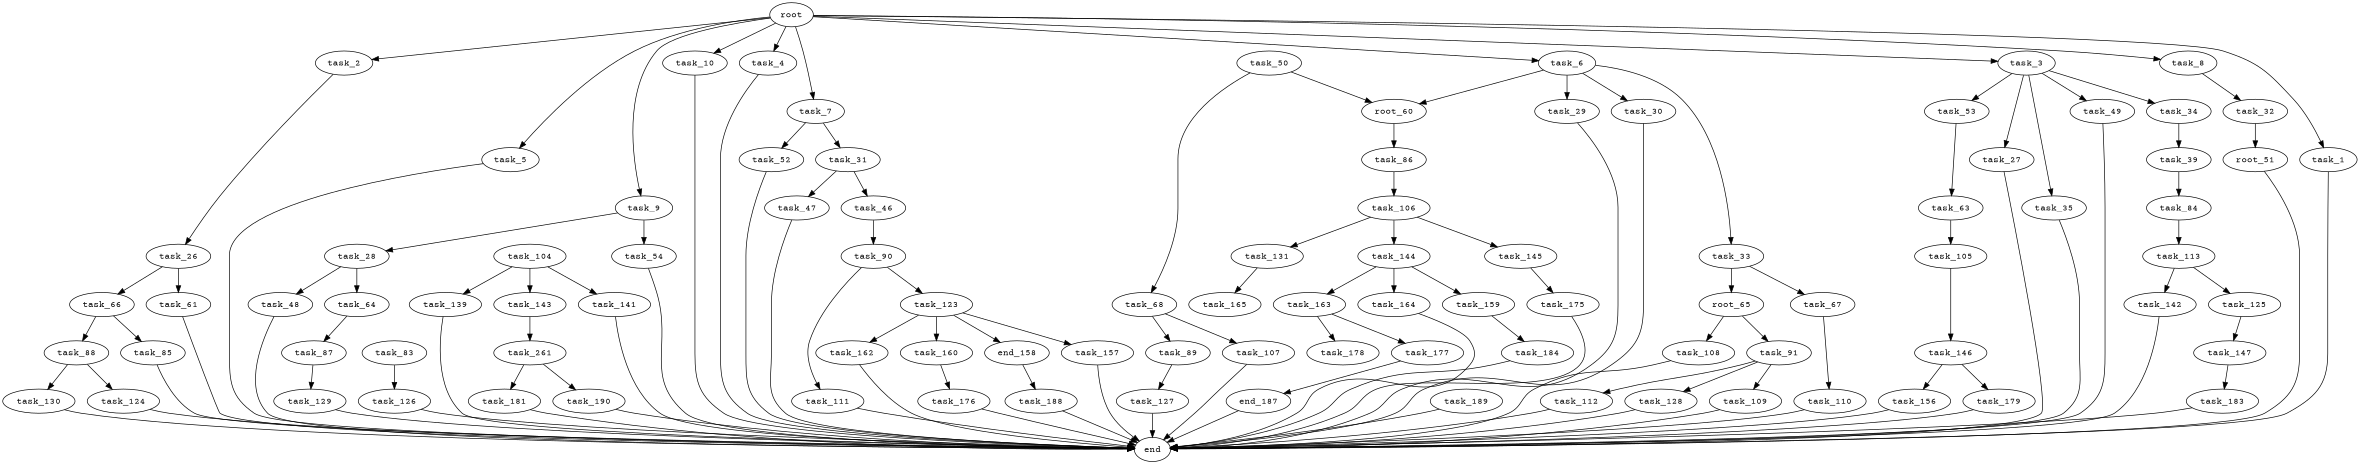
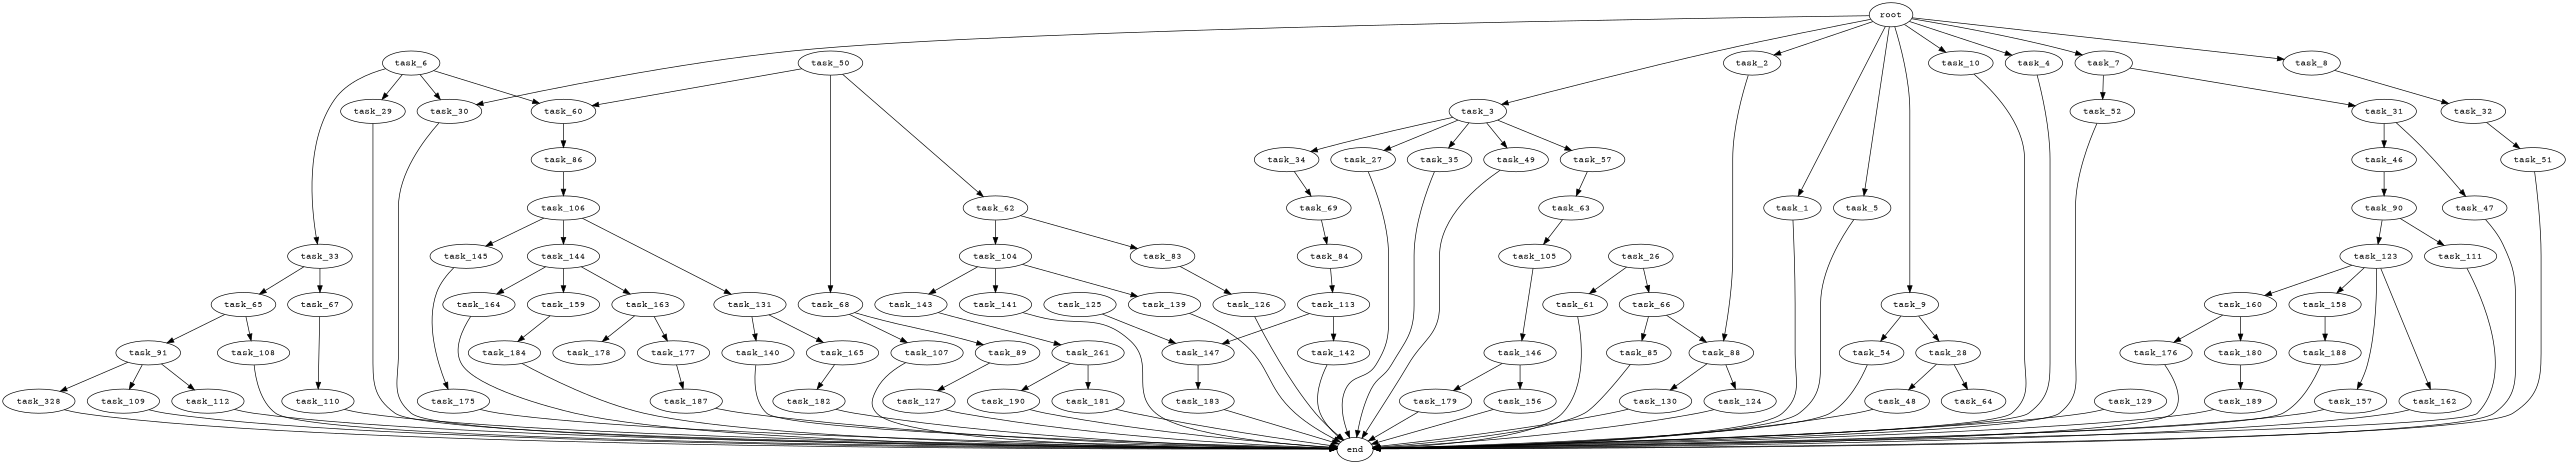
(1172, 38) -> (1174, 31)
(1394, 111) -> (563, 111)
(1957, 111) -> (1592, 160)
(257, 153) -> (1733, 204)
(2179, 160) -> (1319, 208)
(2255, 160) -> (2533, 160)
none -> (995, 208)
(2209, 278) -> (1269, 328)
(1731, 305) -> (243, 305)
(314, 353) -> none
none -> (758, 353)
(1017, 353) -> (2325, 305)
none -> (2241, 353)
none -> (809, 401)
(1258, 401) -> (686, 401)
(1661, 401) -> (39, 401)
